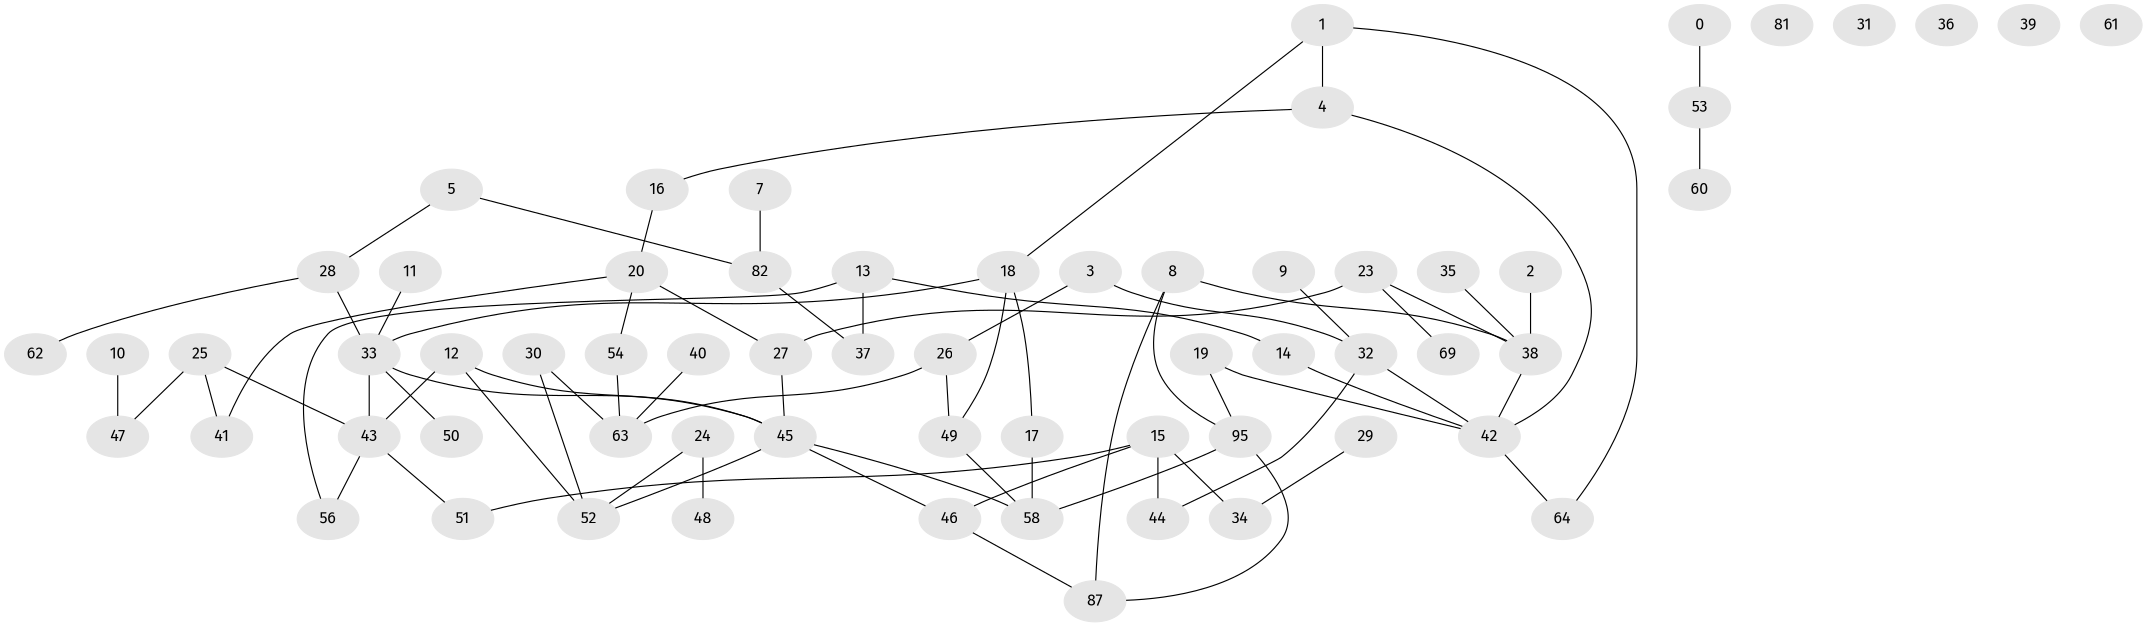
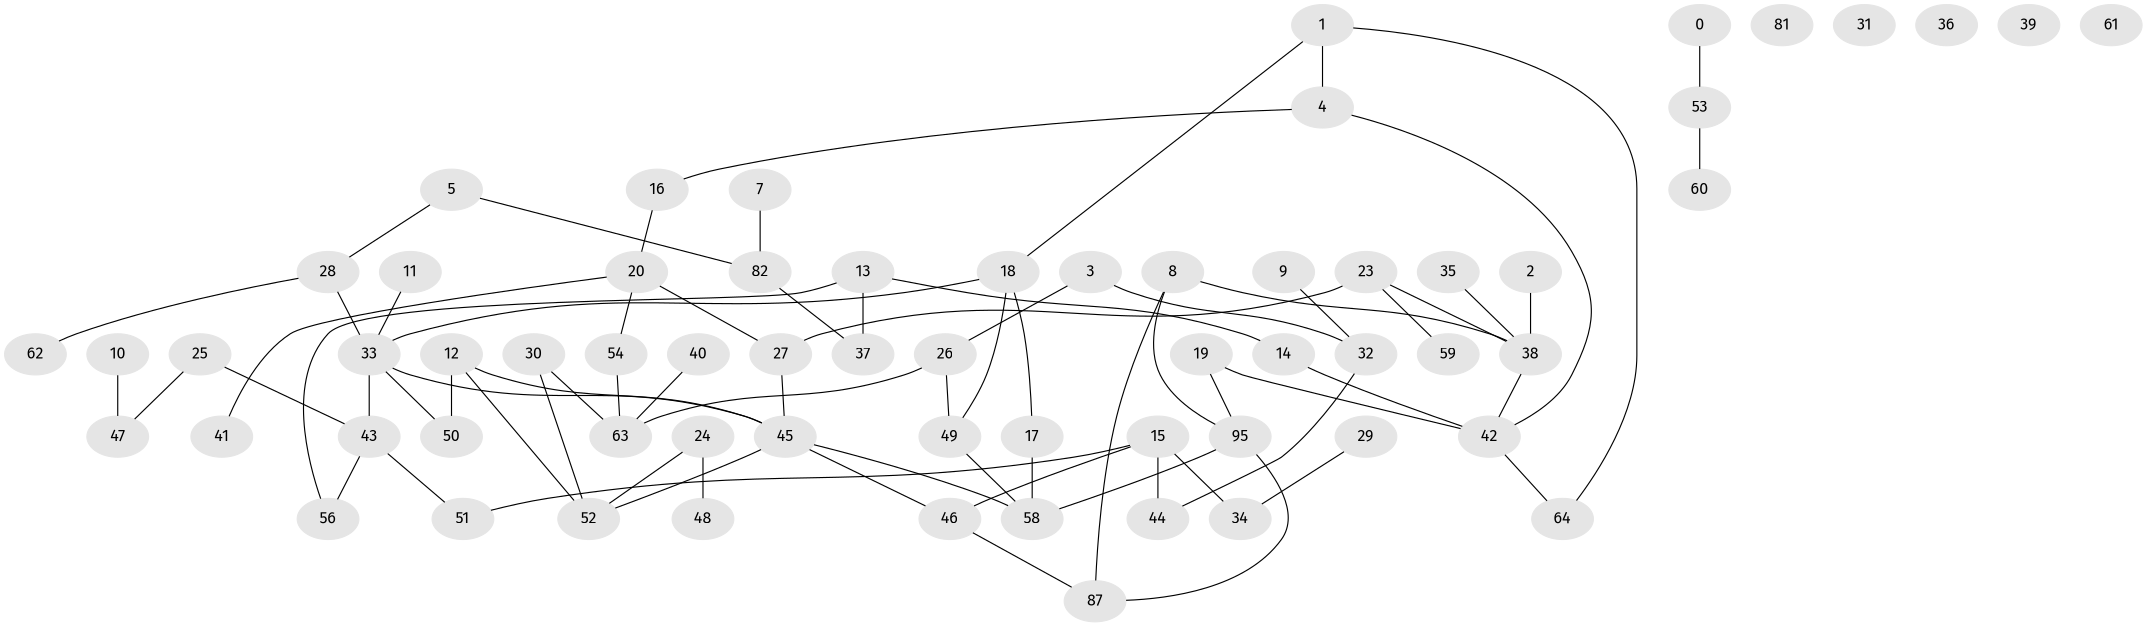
(1448, 354) -> (1448, 354)
(415, 391) -> (452, 396)
(211, 396) -> none
(1428, 396) -> none
